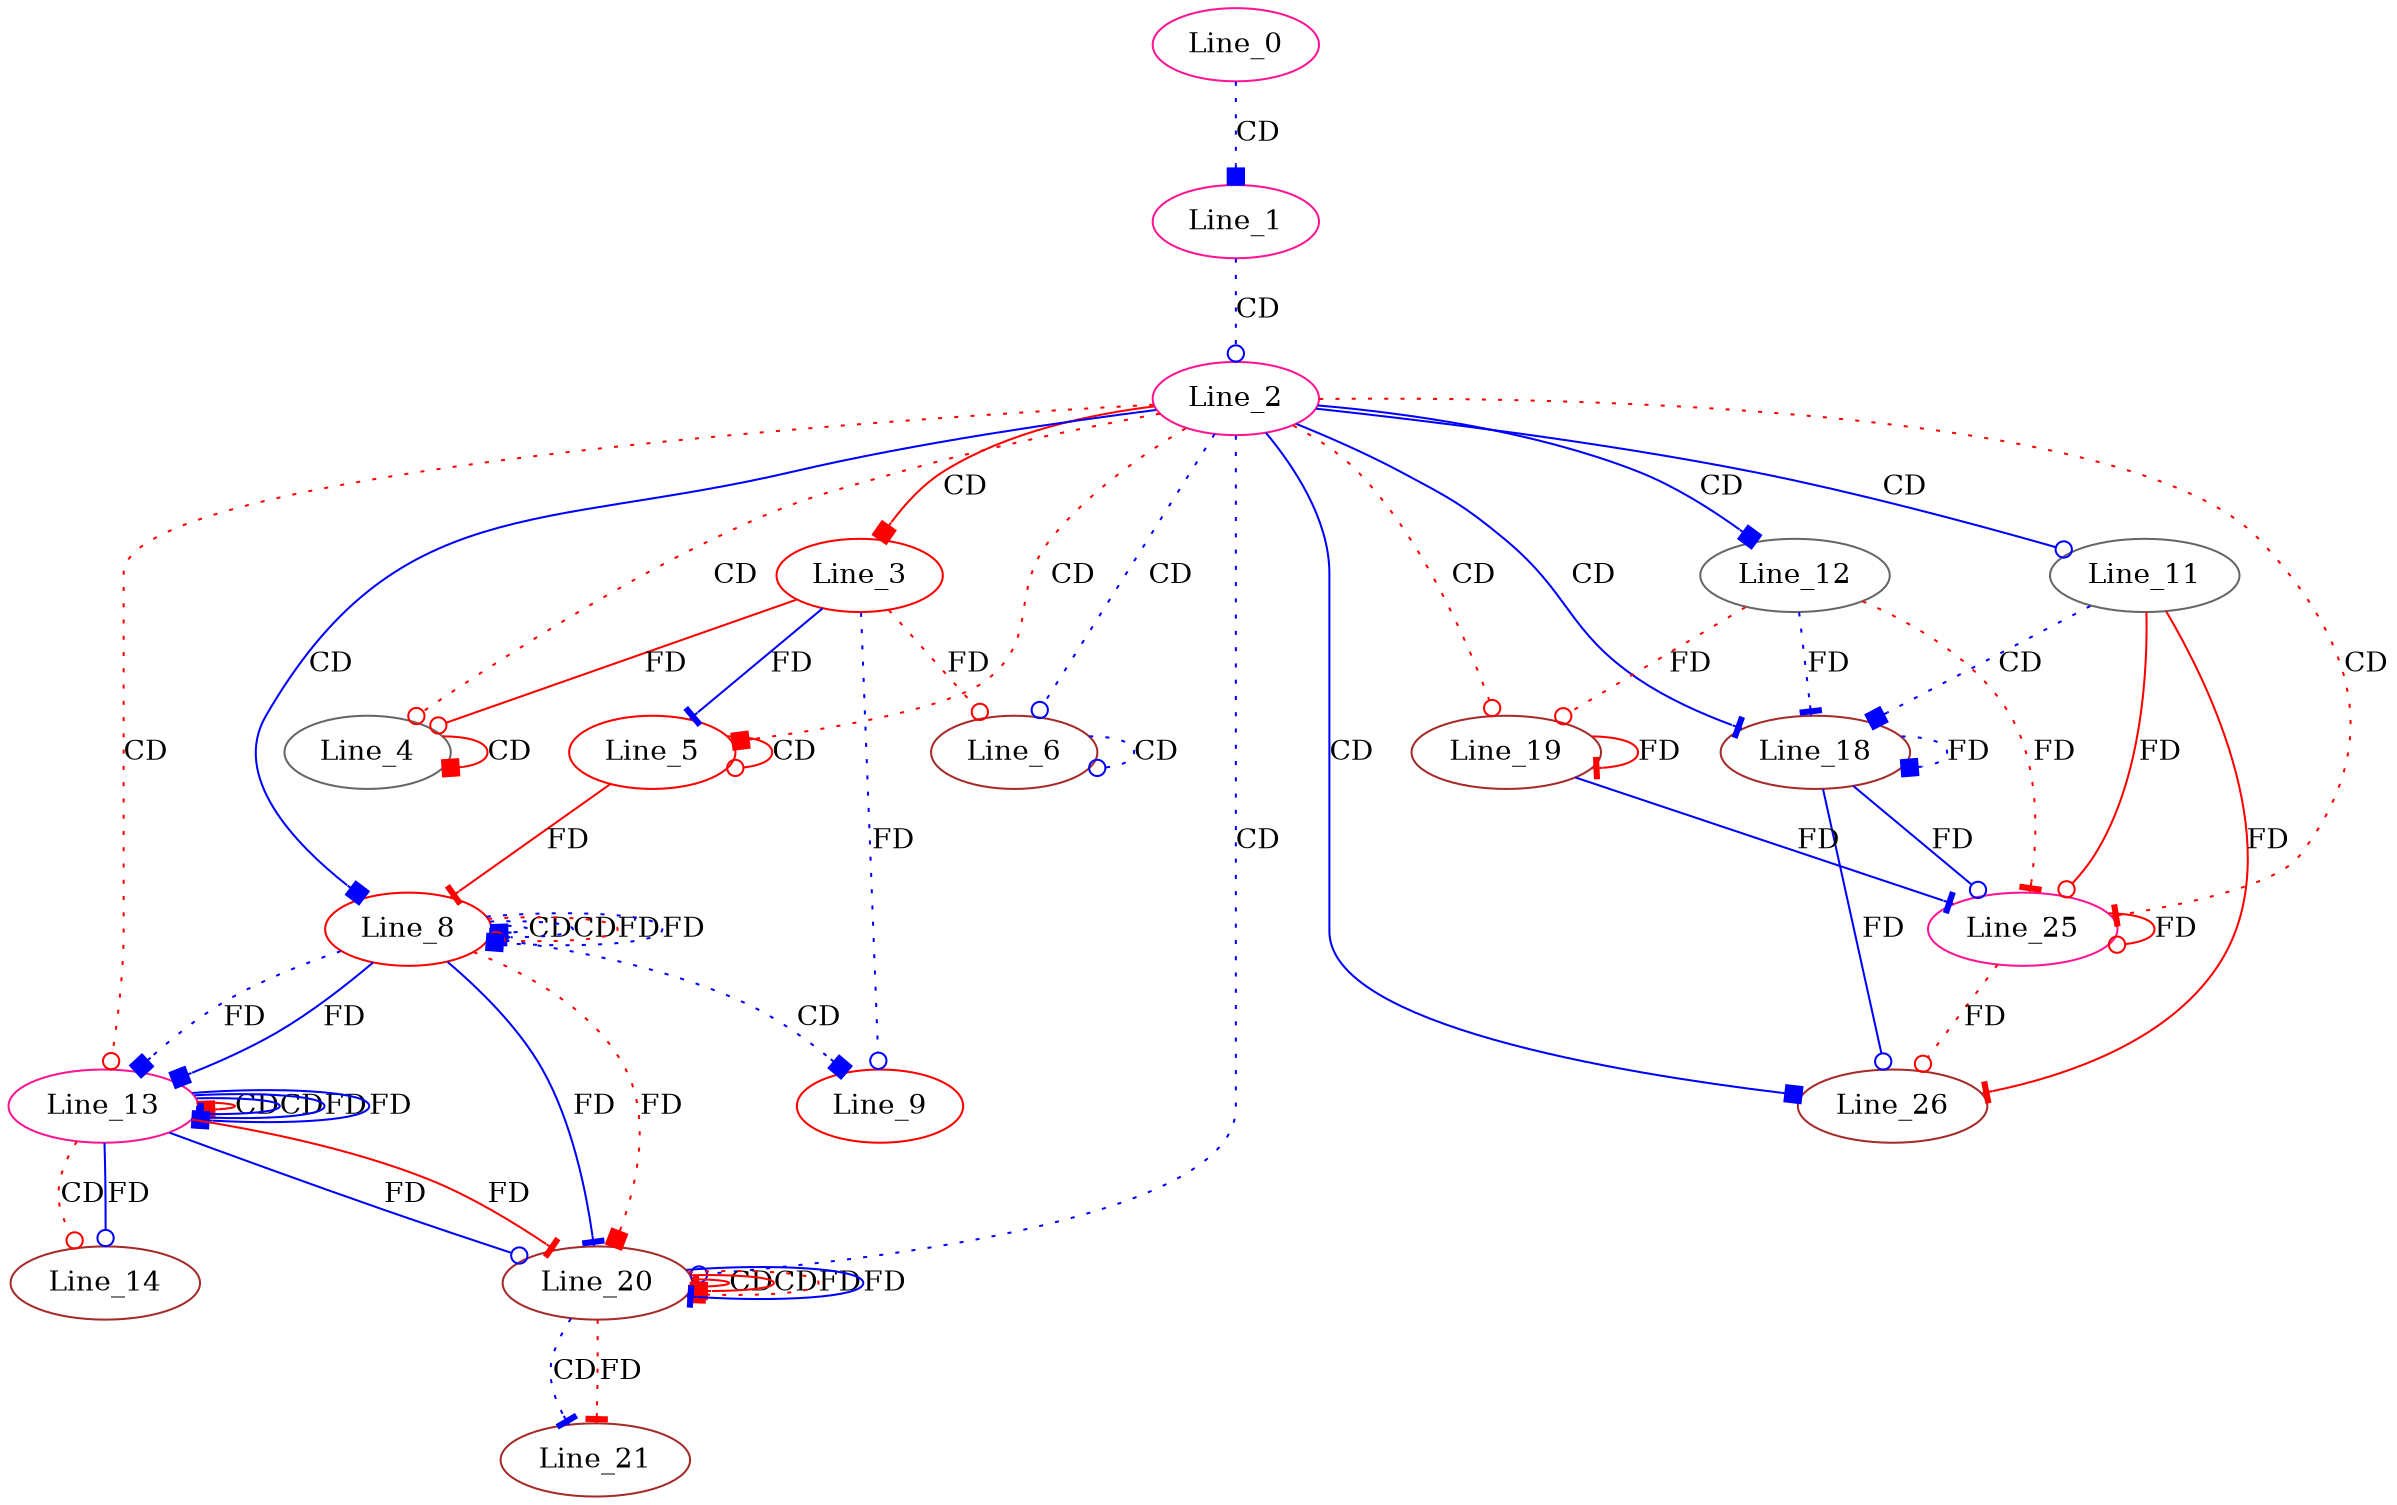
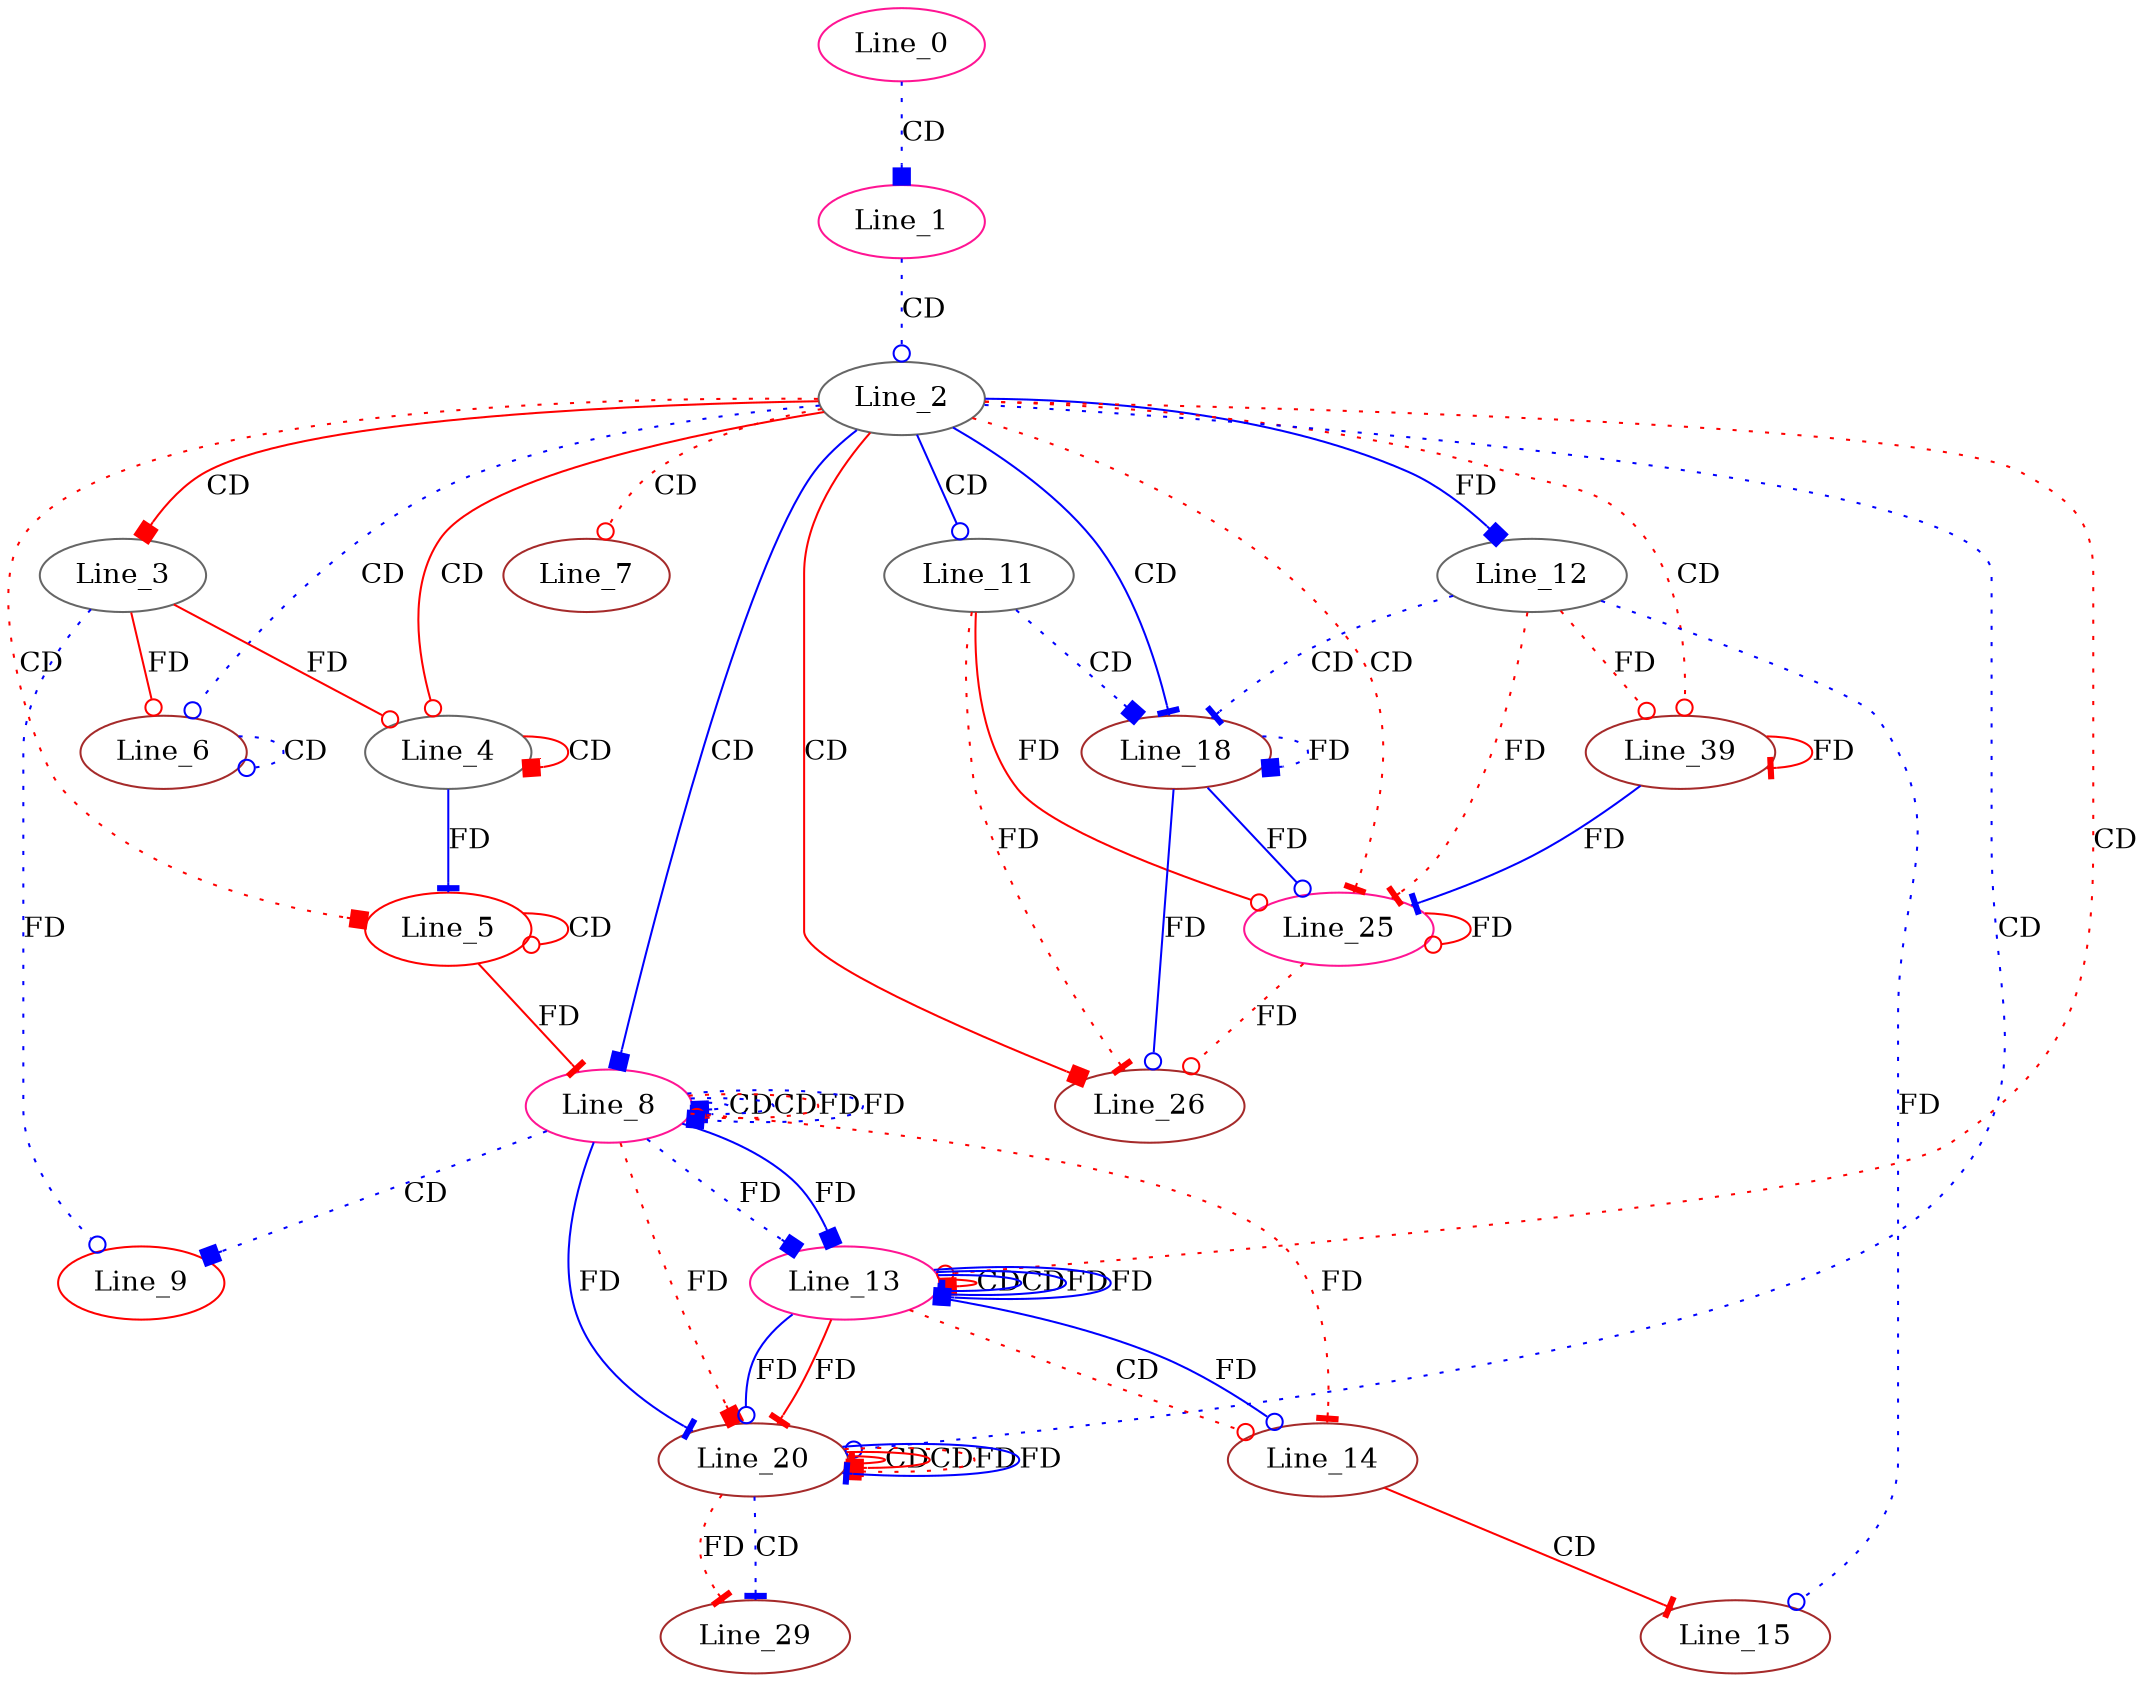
(1236, 399) -> (902, 399)
(1722, 487) -> (1477, 487)
(771, 513) -> (544, 478)
none -> (587, 575)
(860, 575) -> (123, 575)
(932, 658) -> (141, 656)
(760, 660) -> (448, 836)
(1830, 664) -> (1333, 664)
(1506, 752) -> (1680, 752)
(2240, 915) -> (998, 851)
(1329, 923) -> (804, 823)
(408, 929) -> (609, 1106)
none -> (1082, 1167)
(595, 1460) -> (755, 1637)
none -> (1735, 1637)
